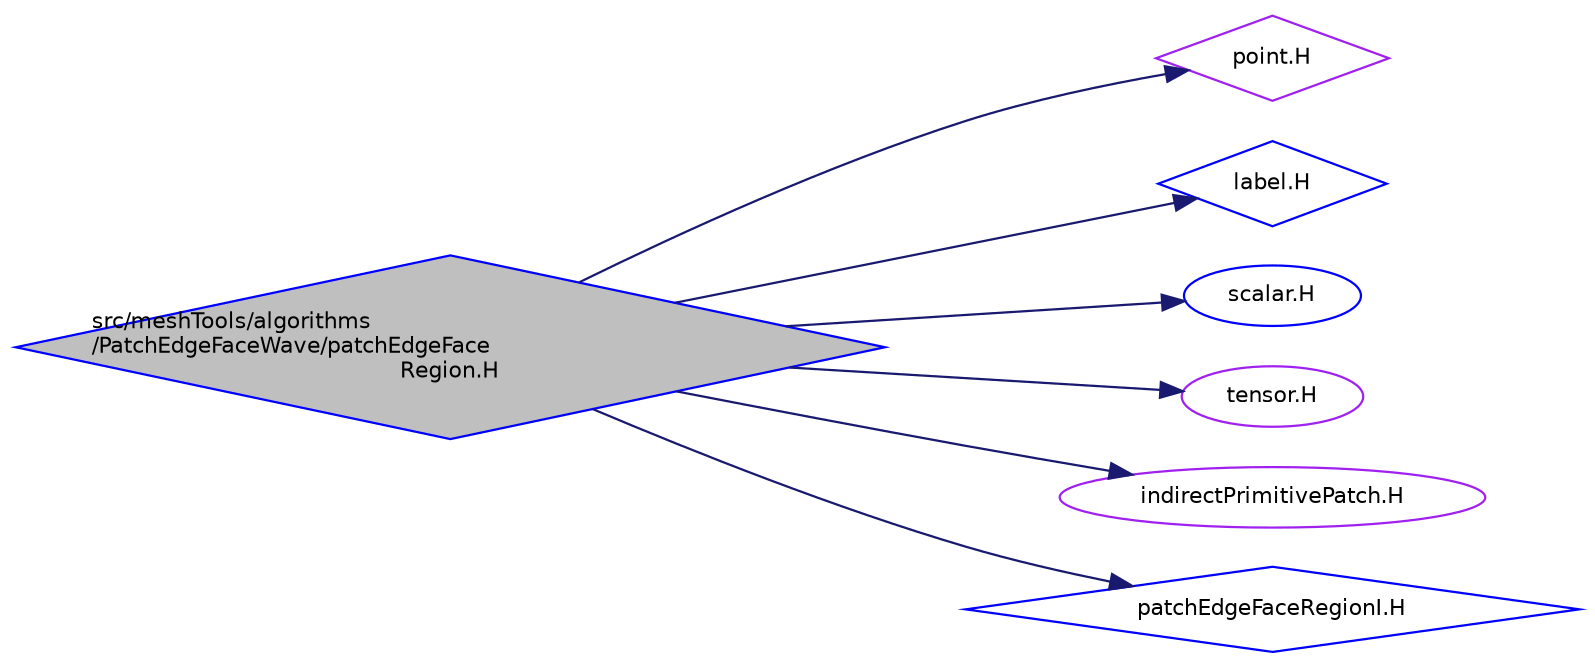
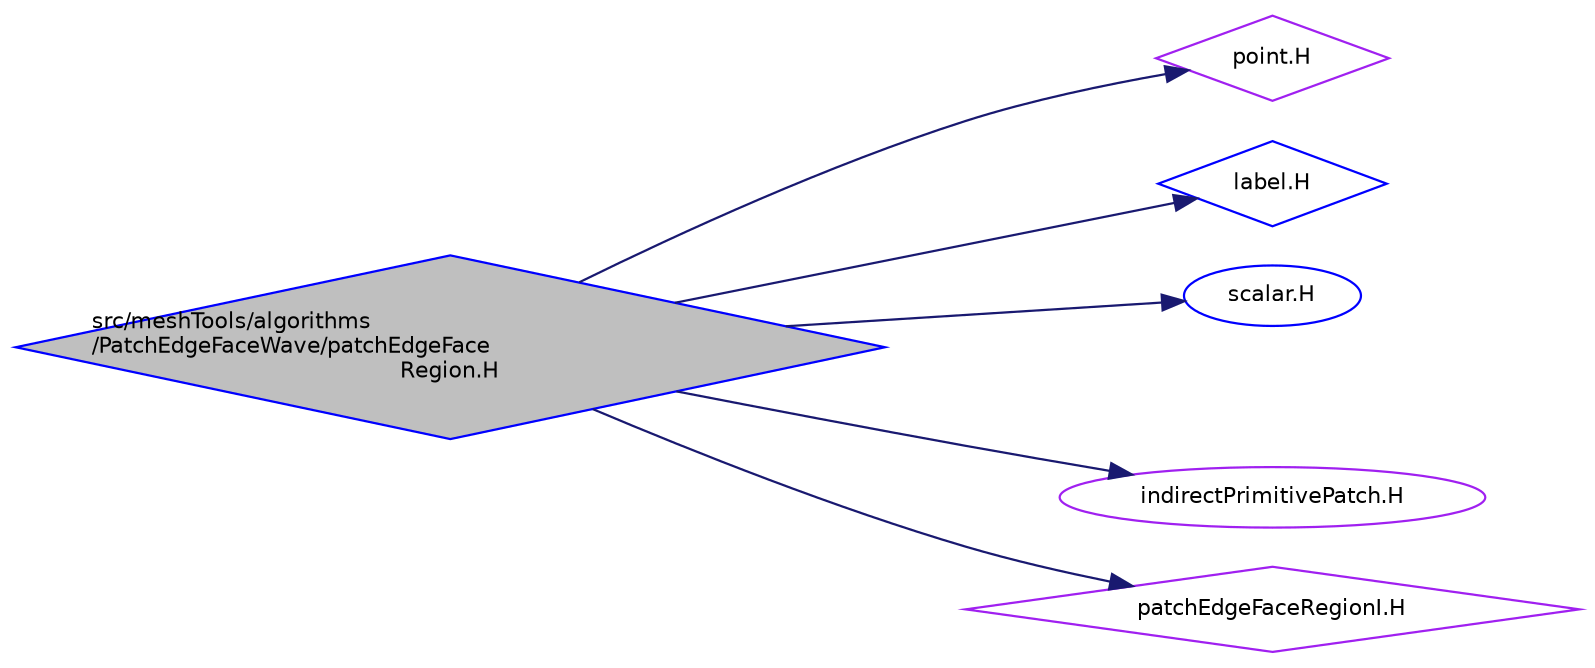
(1272, 397) -> none
(1272, 609) -> (1272, 609)
